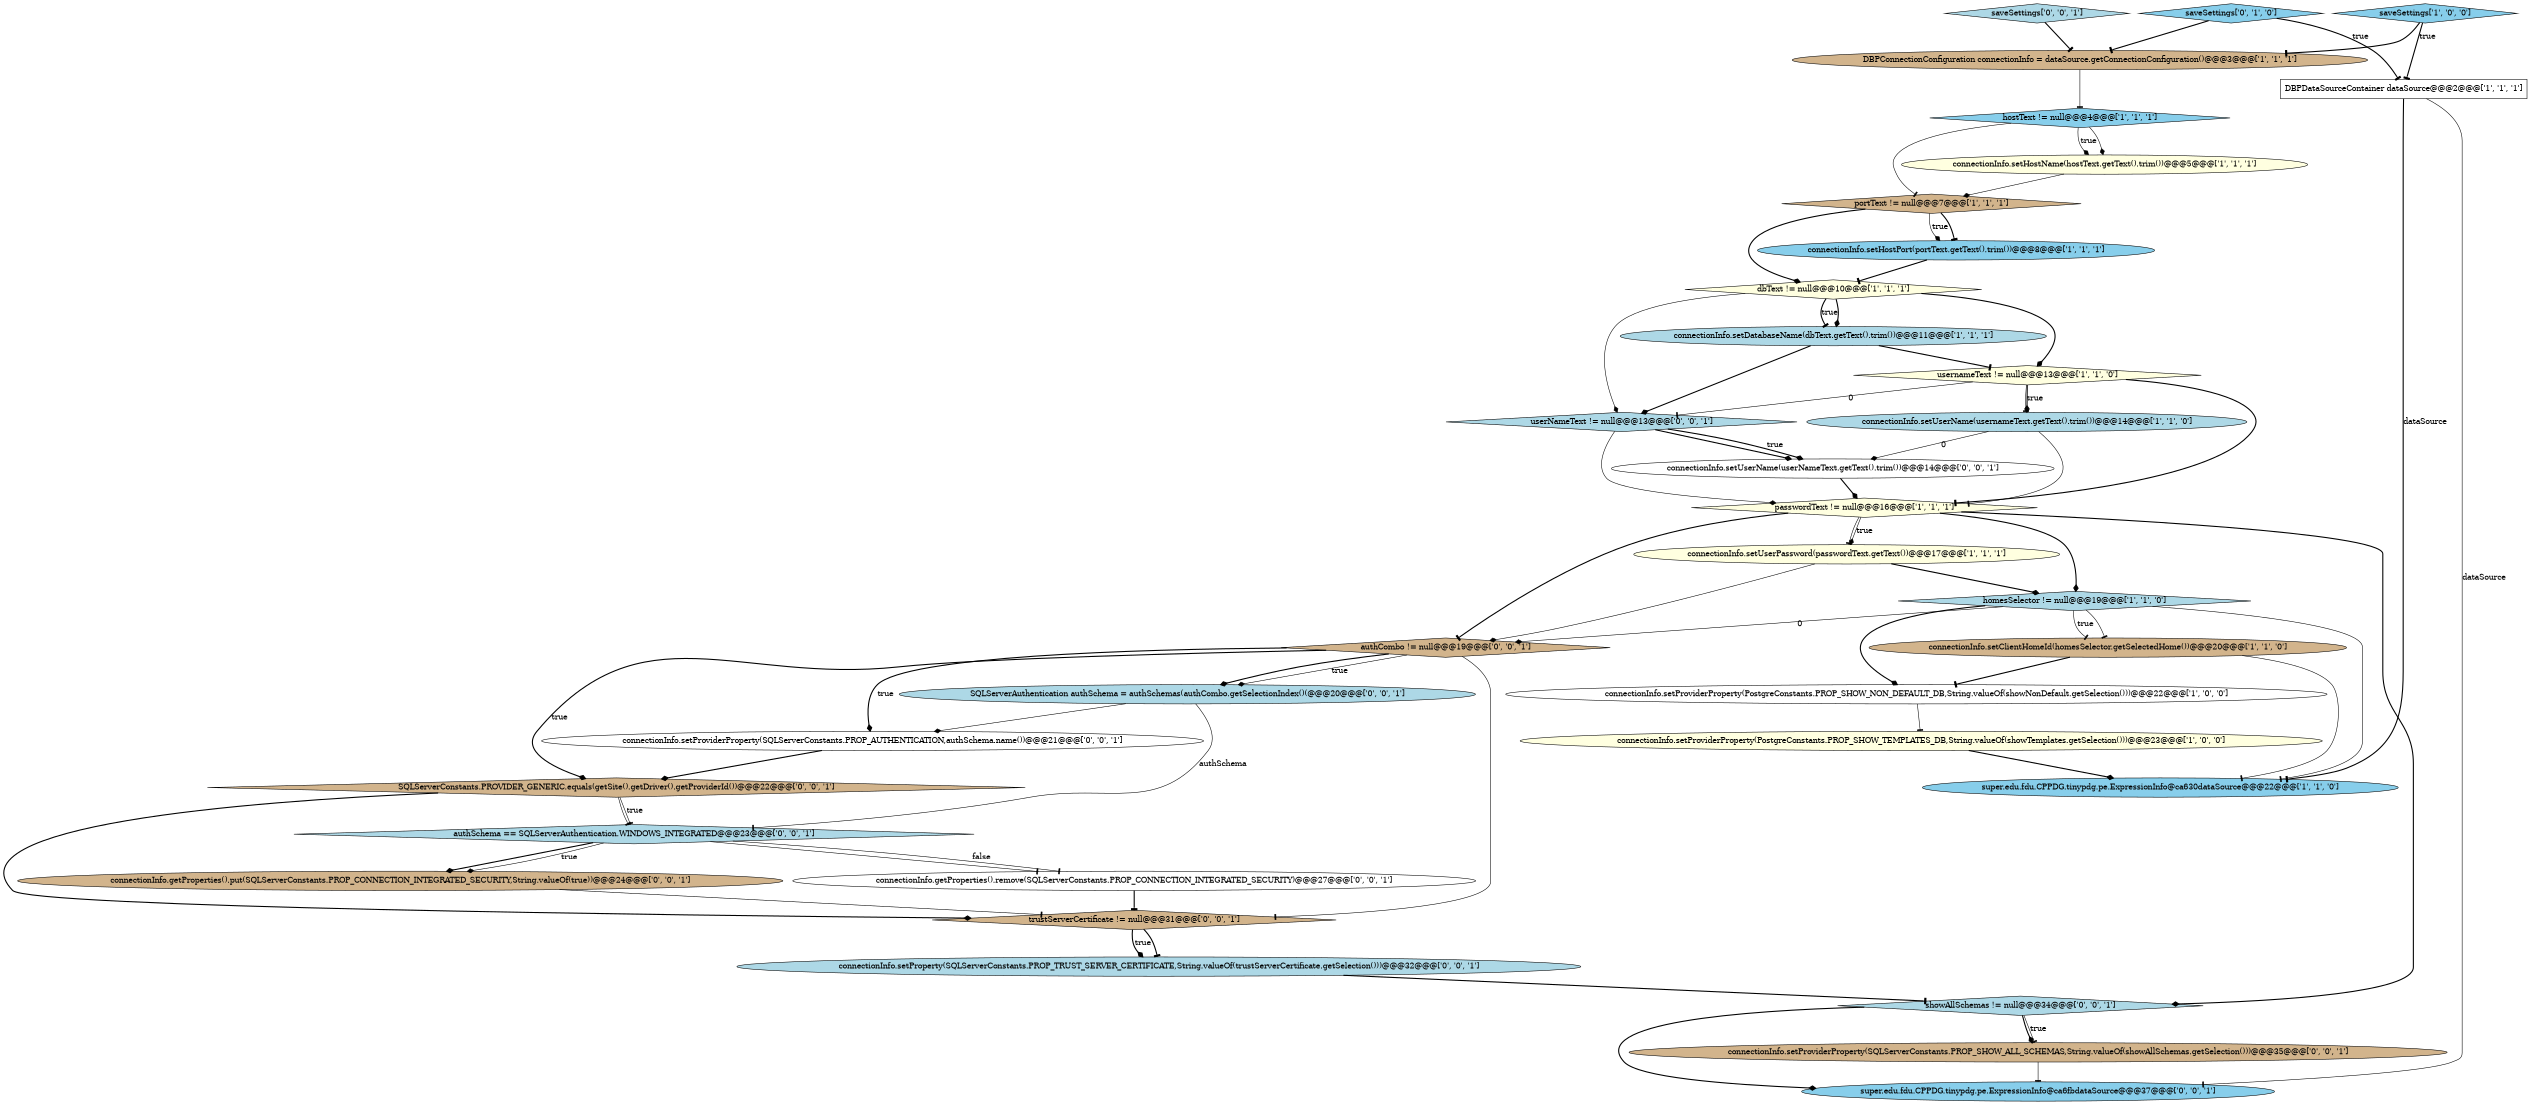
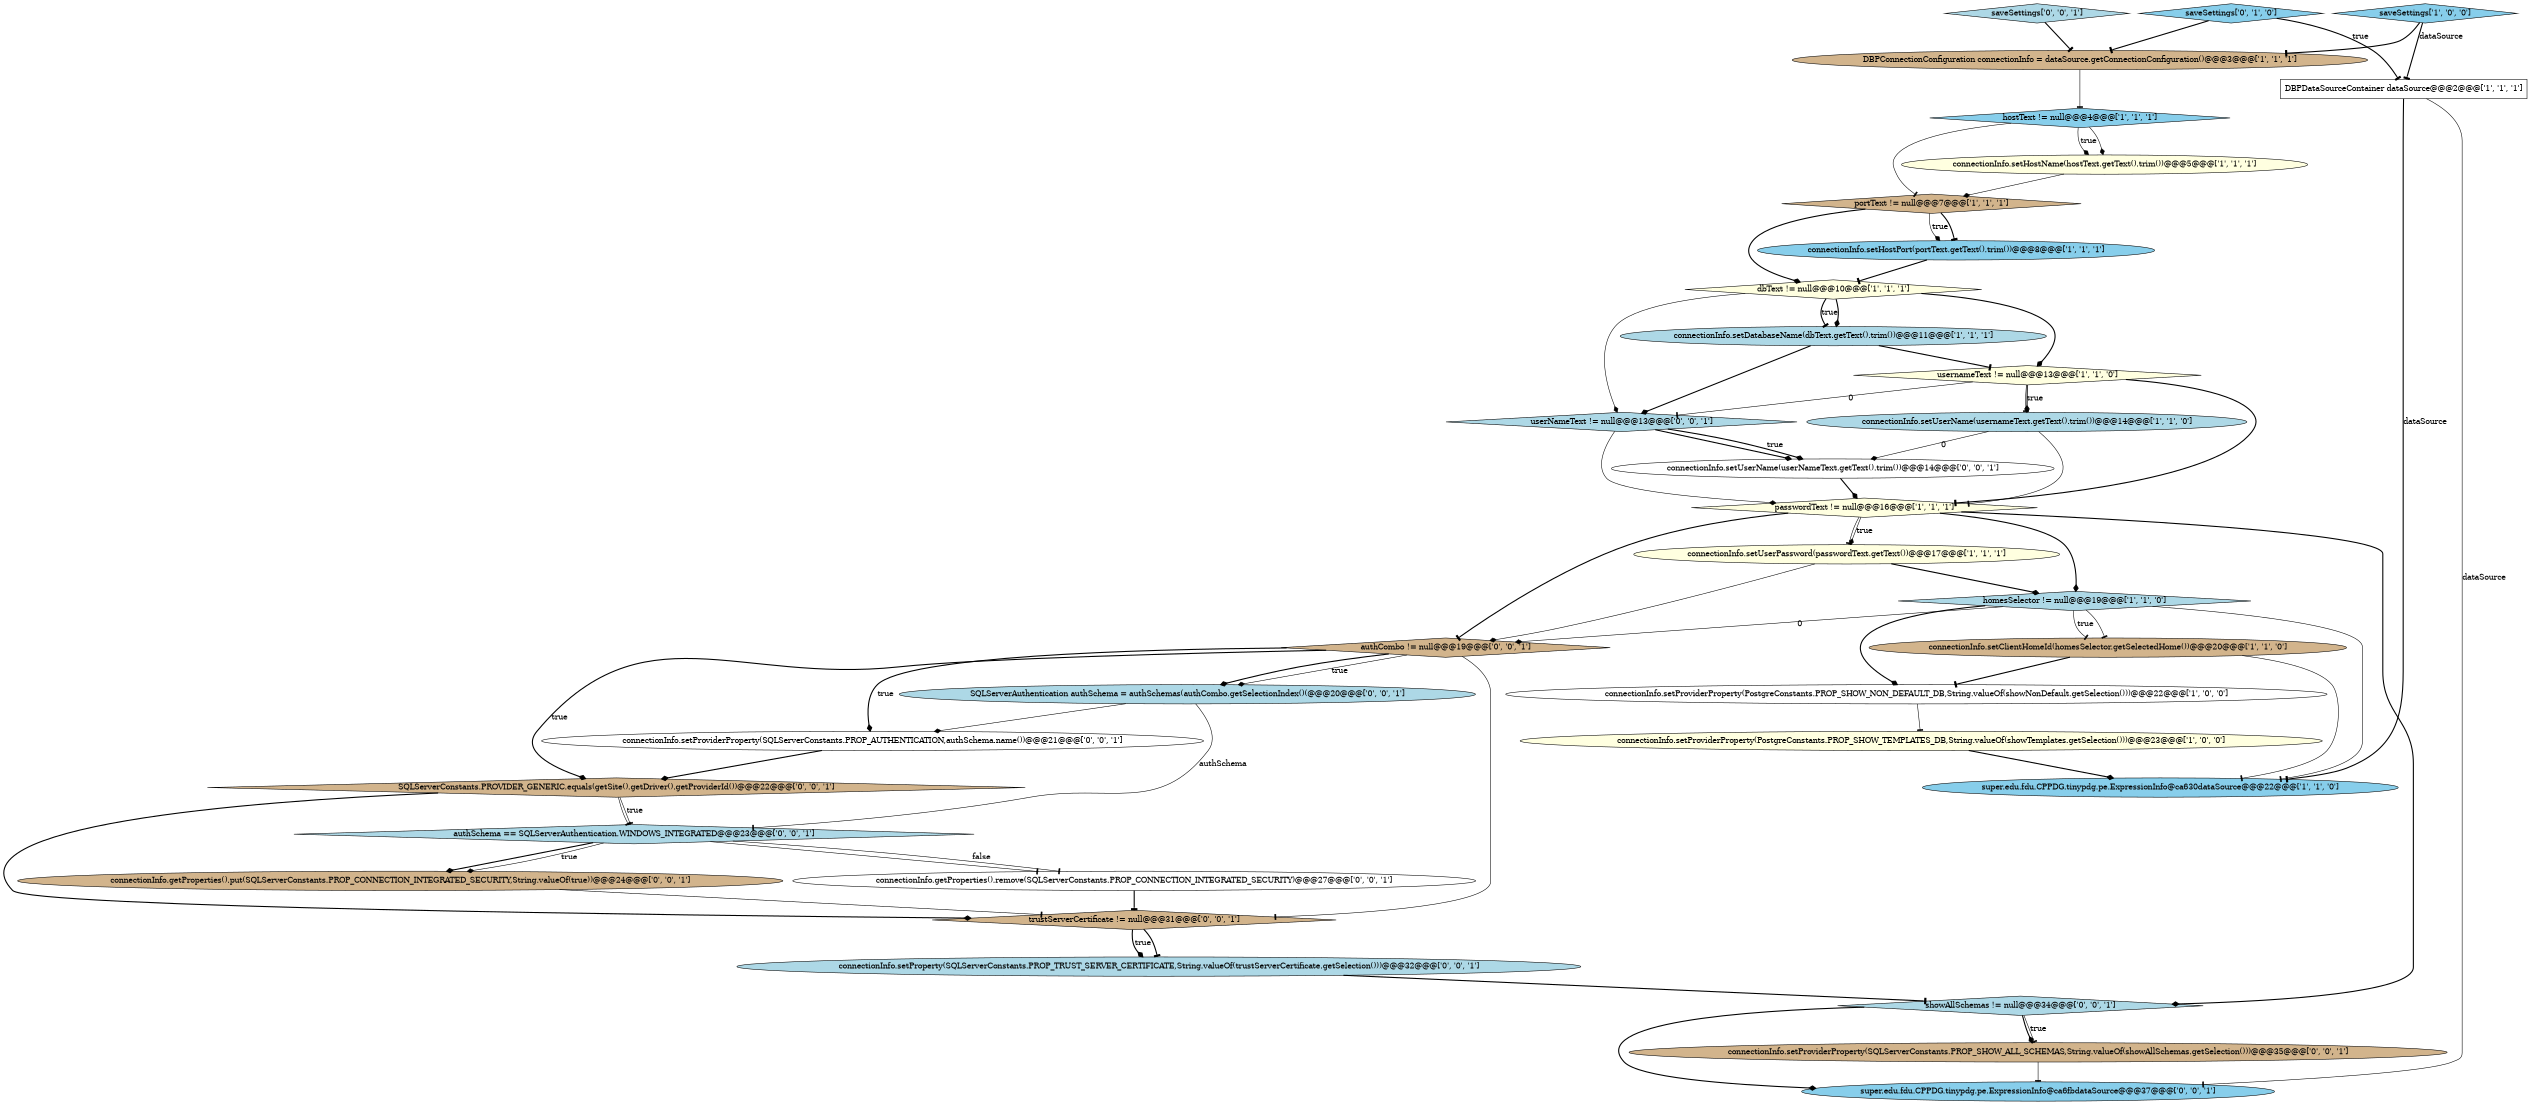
(2428, 37) -> (2441, 37)
